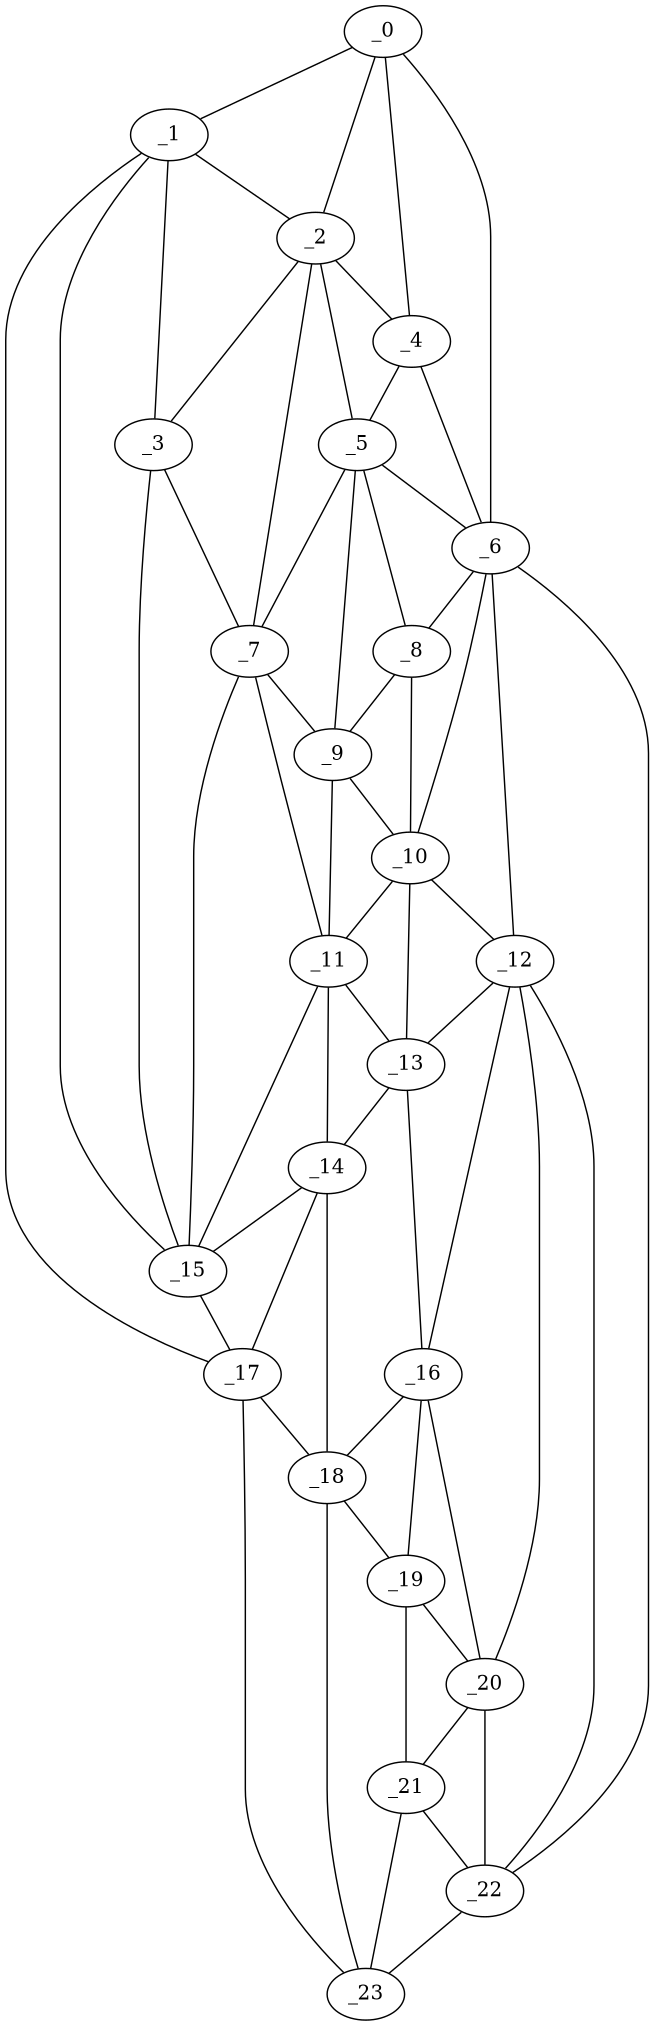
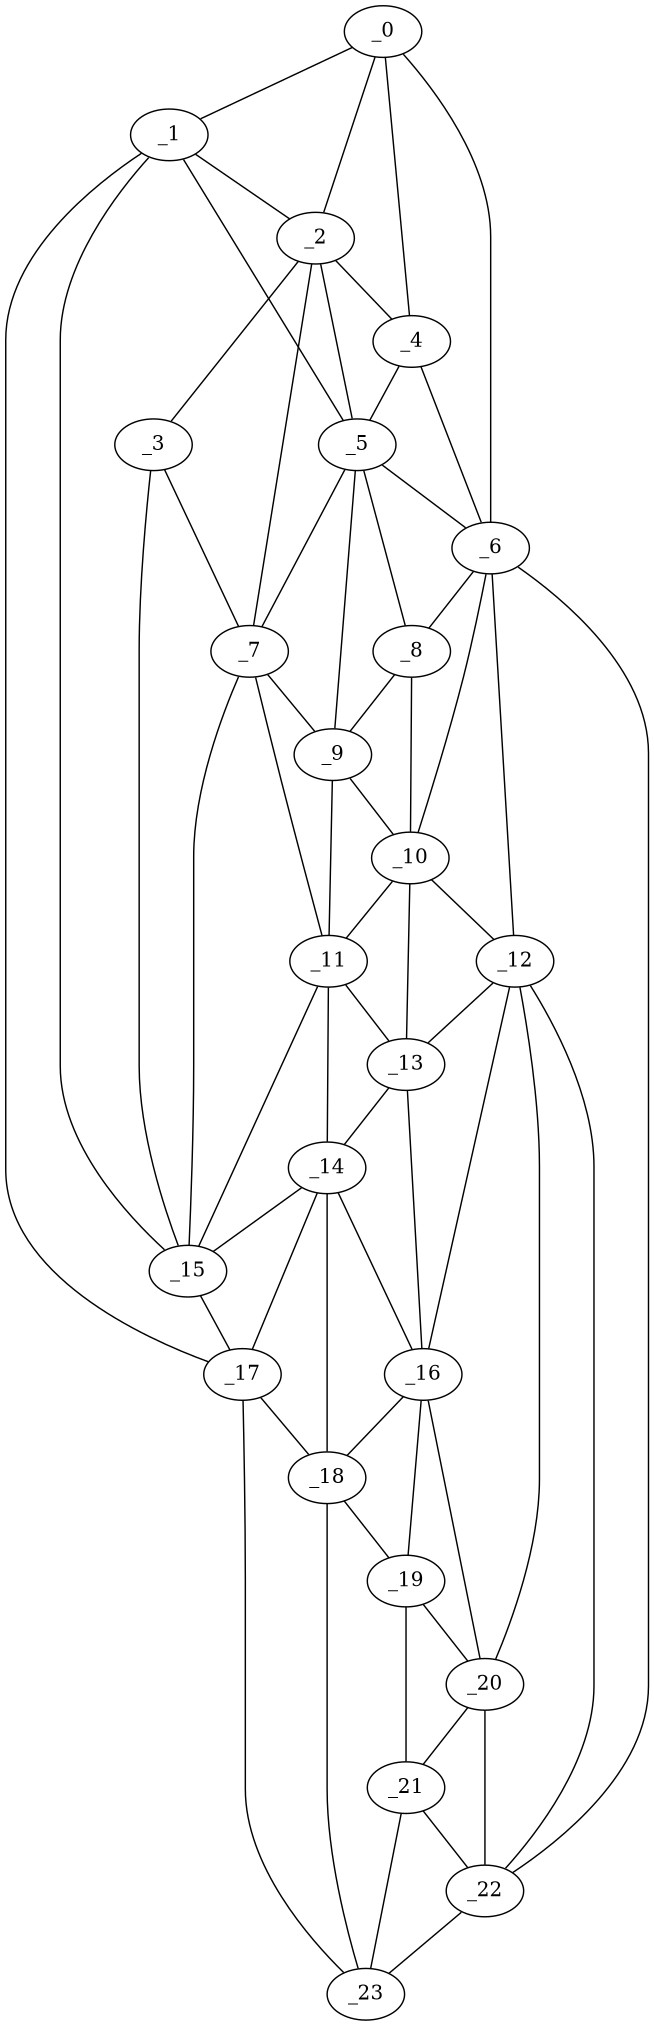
(161, 290) -> (263, 290)
none -> (375, 1271)
